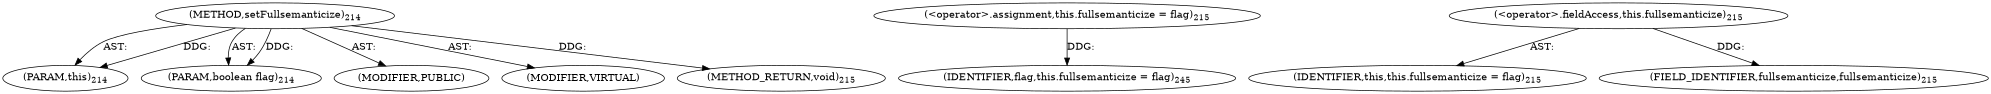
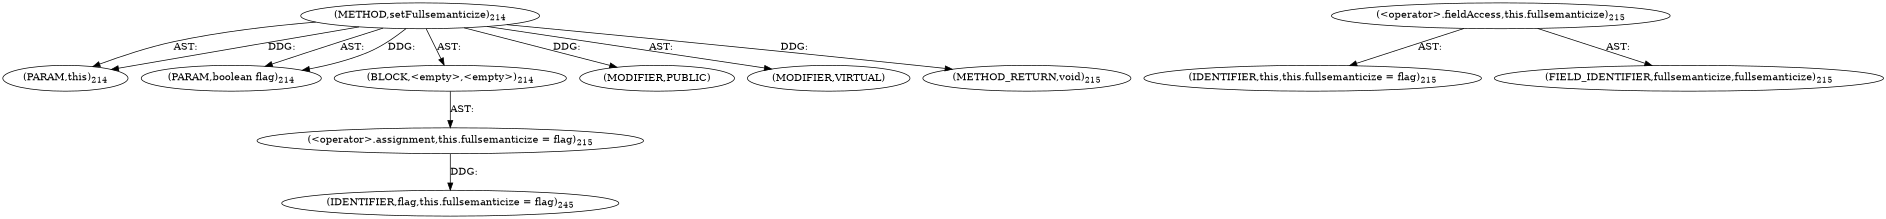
(366, 47) -> (568, 47)
(1732, 47) -> (1620, 47)
none -> (450, 78)
